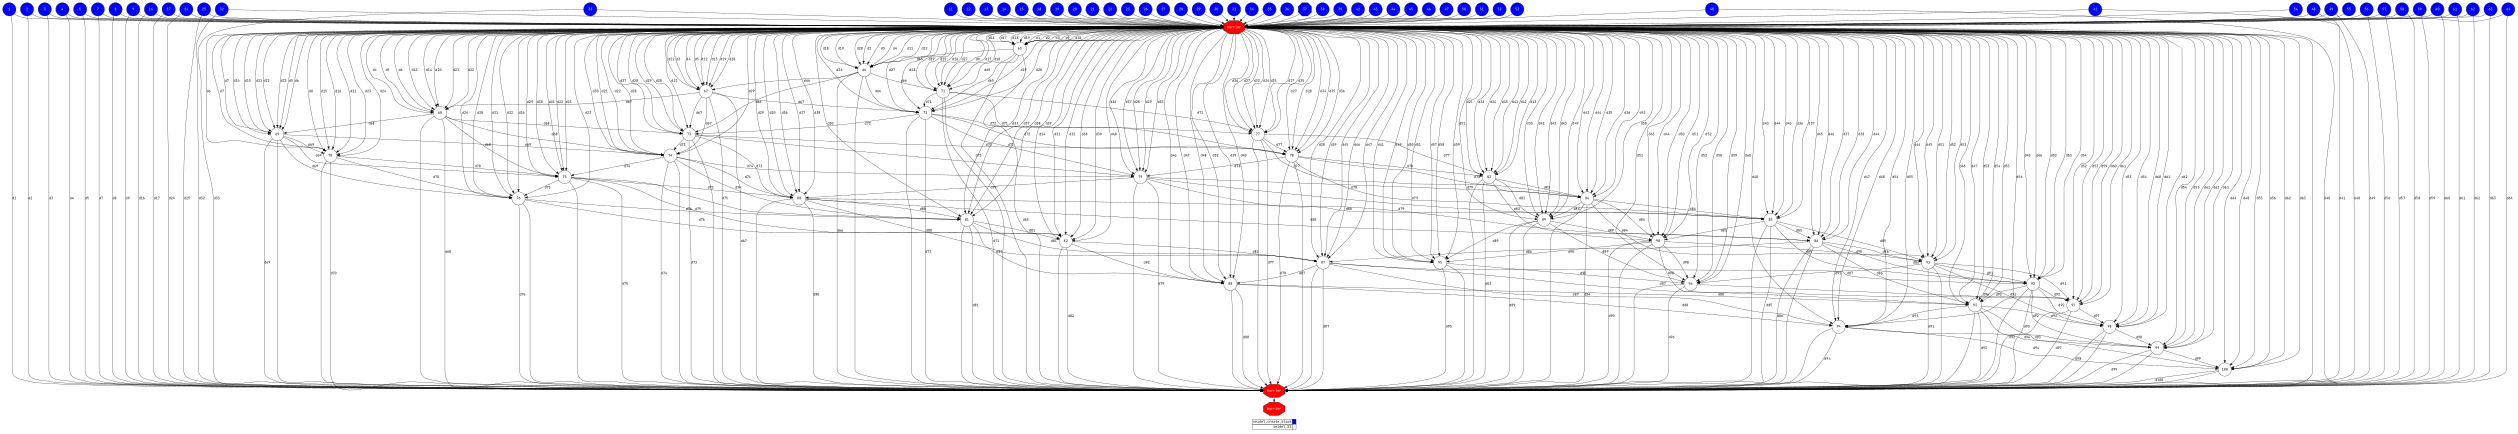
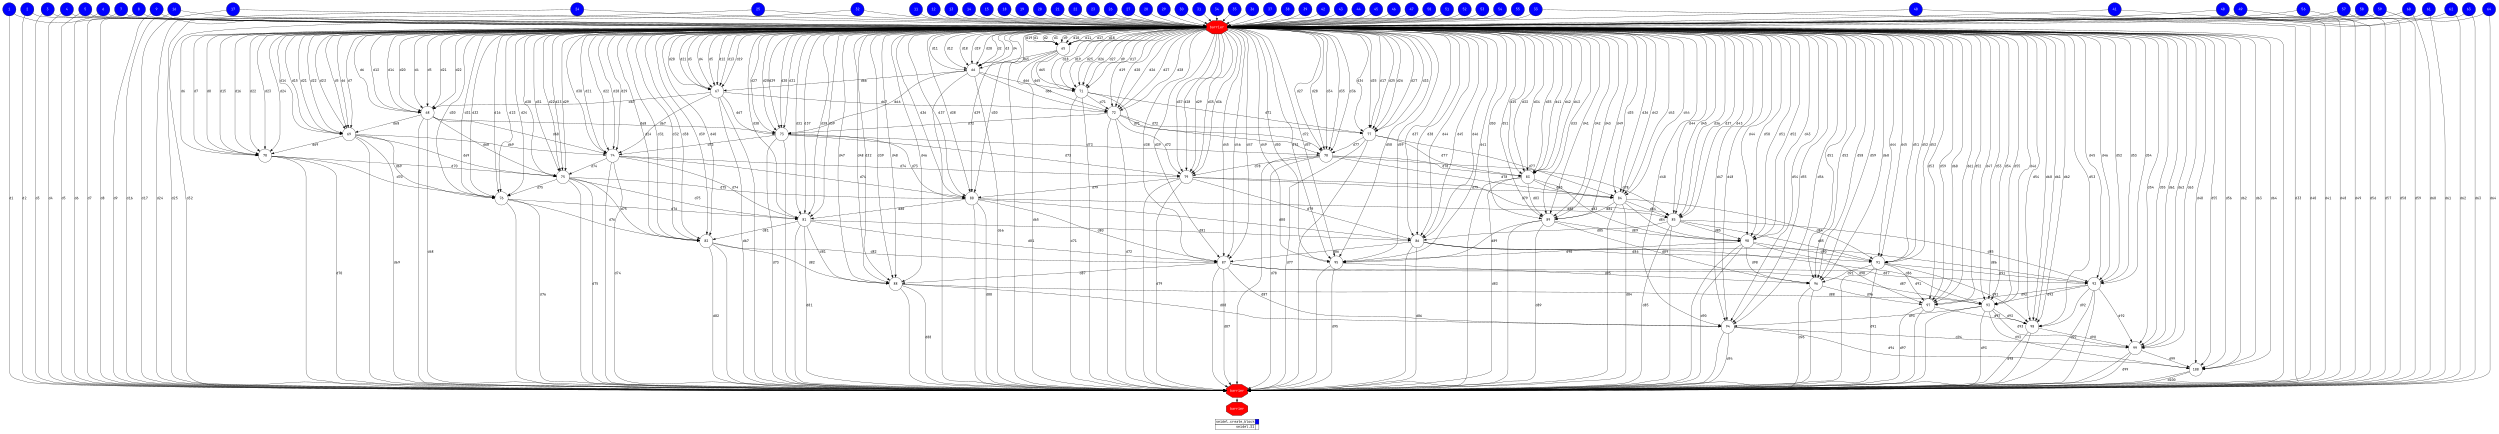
none -> (103, 9)
(1305, 9) -> (1270, 9)
none -> (1110, 229)
